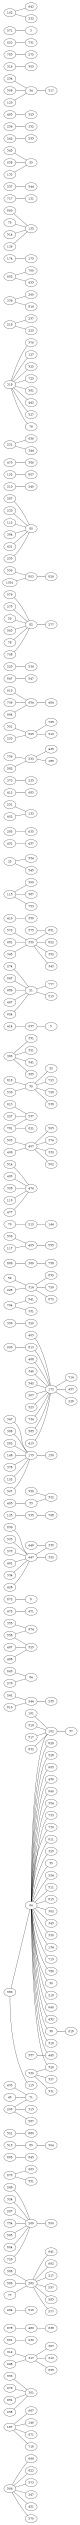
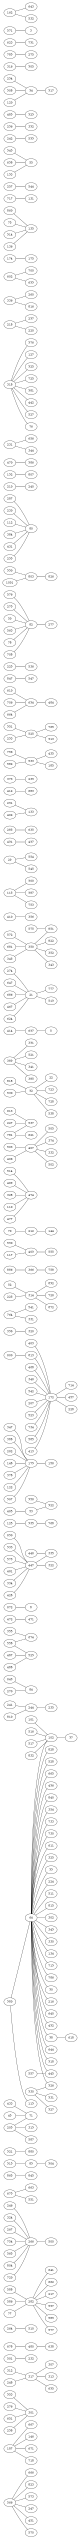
none -> (51, 2050)
